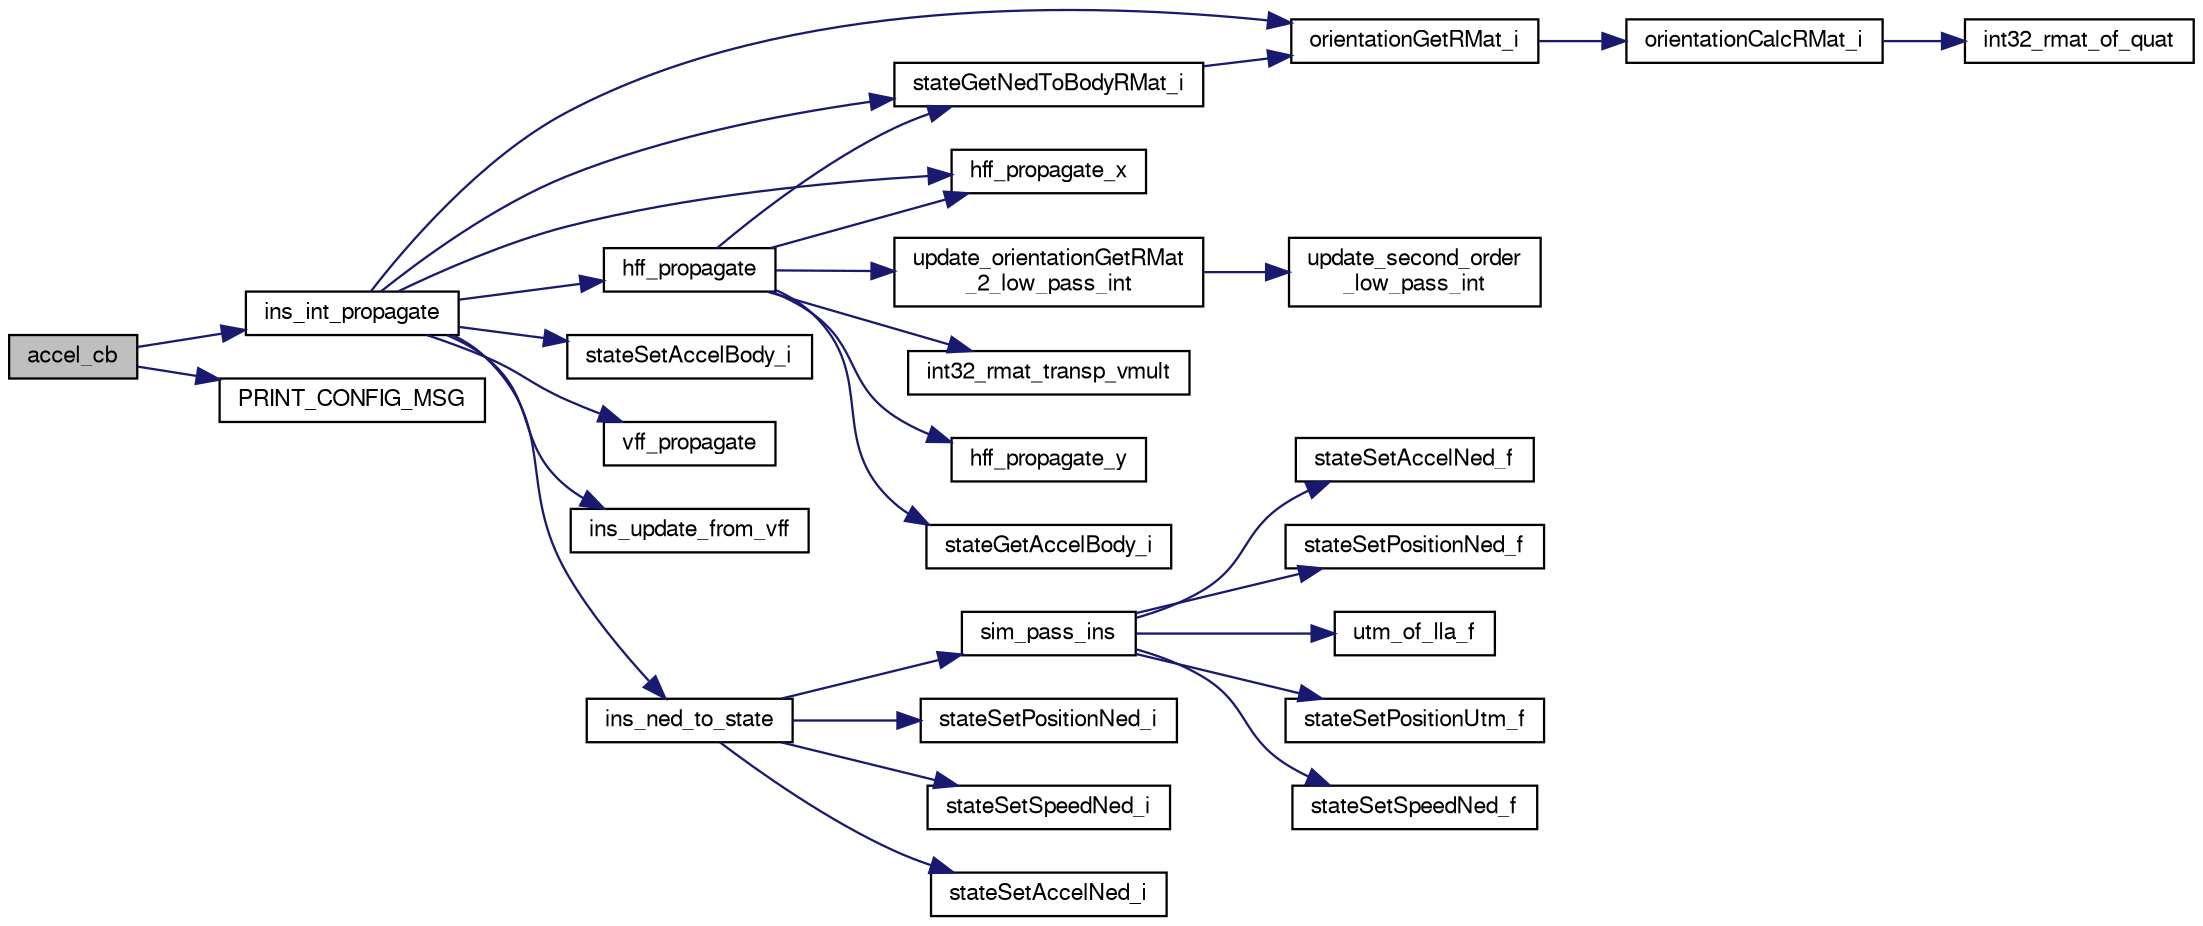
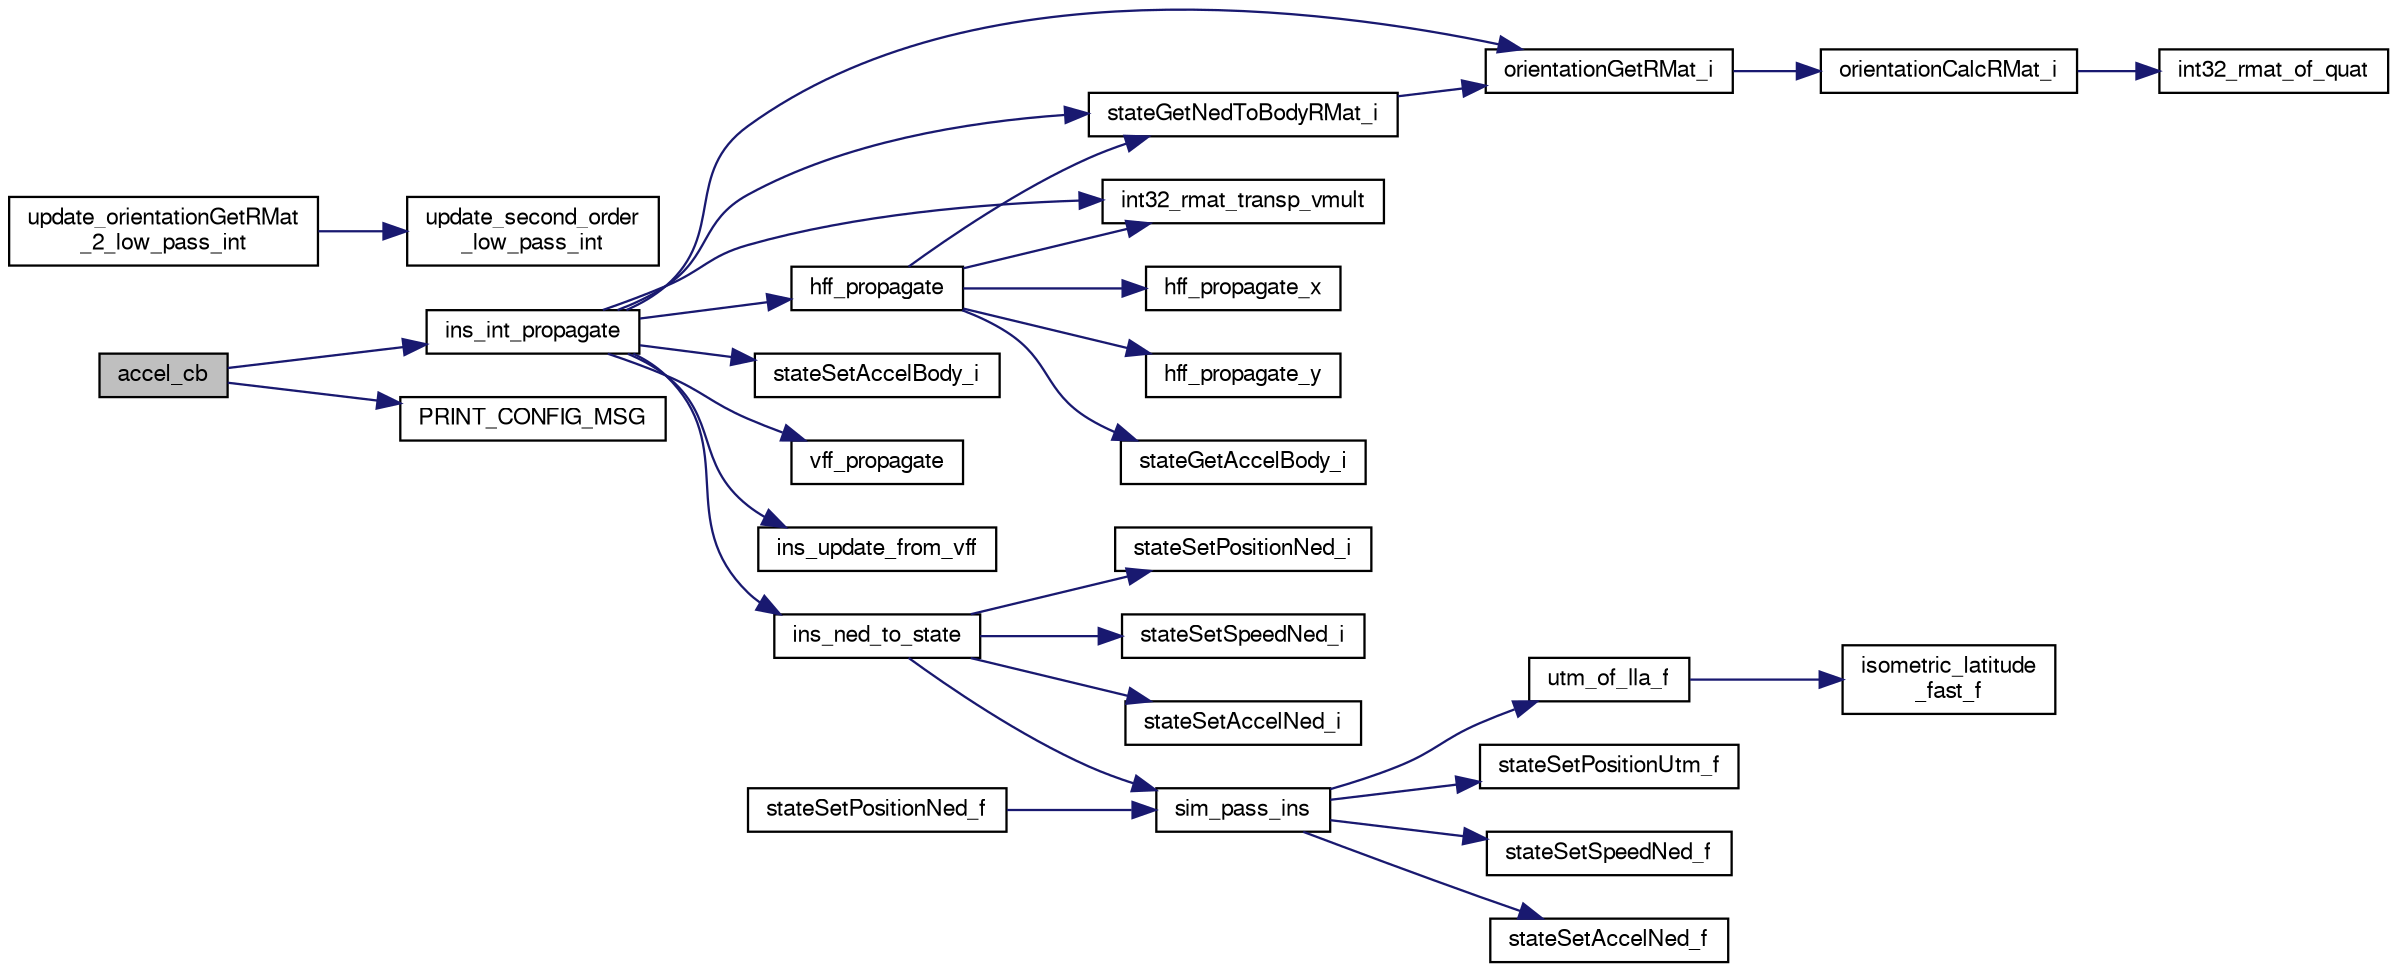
(657, 207) -> (834, 225)
(824, 271) -> none
(1226, 592) -> (1069, 810)
none -> (1949, 680)
